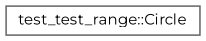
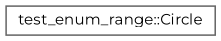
(103, 21) -> (111, 21)
